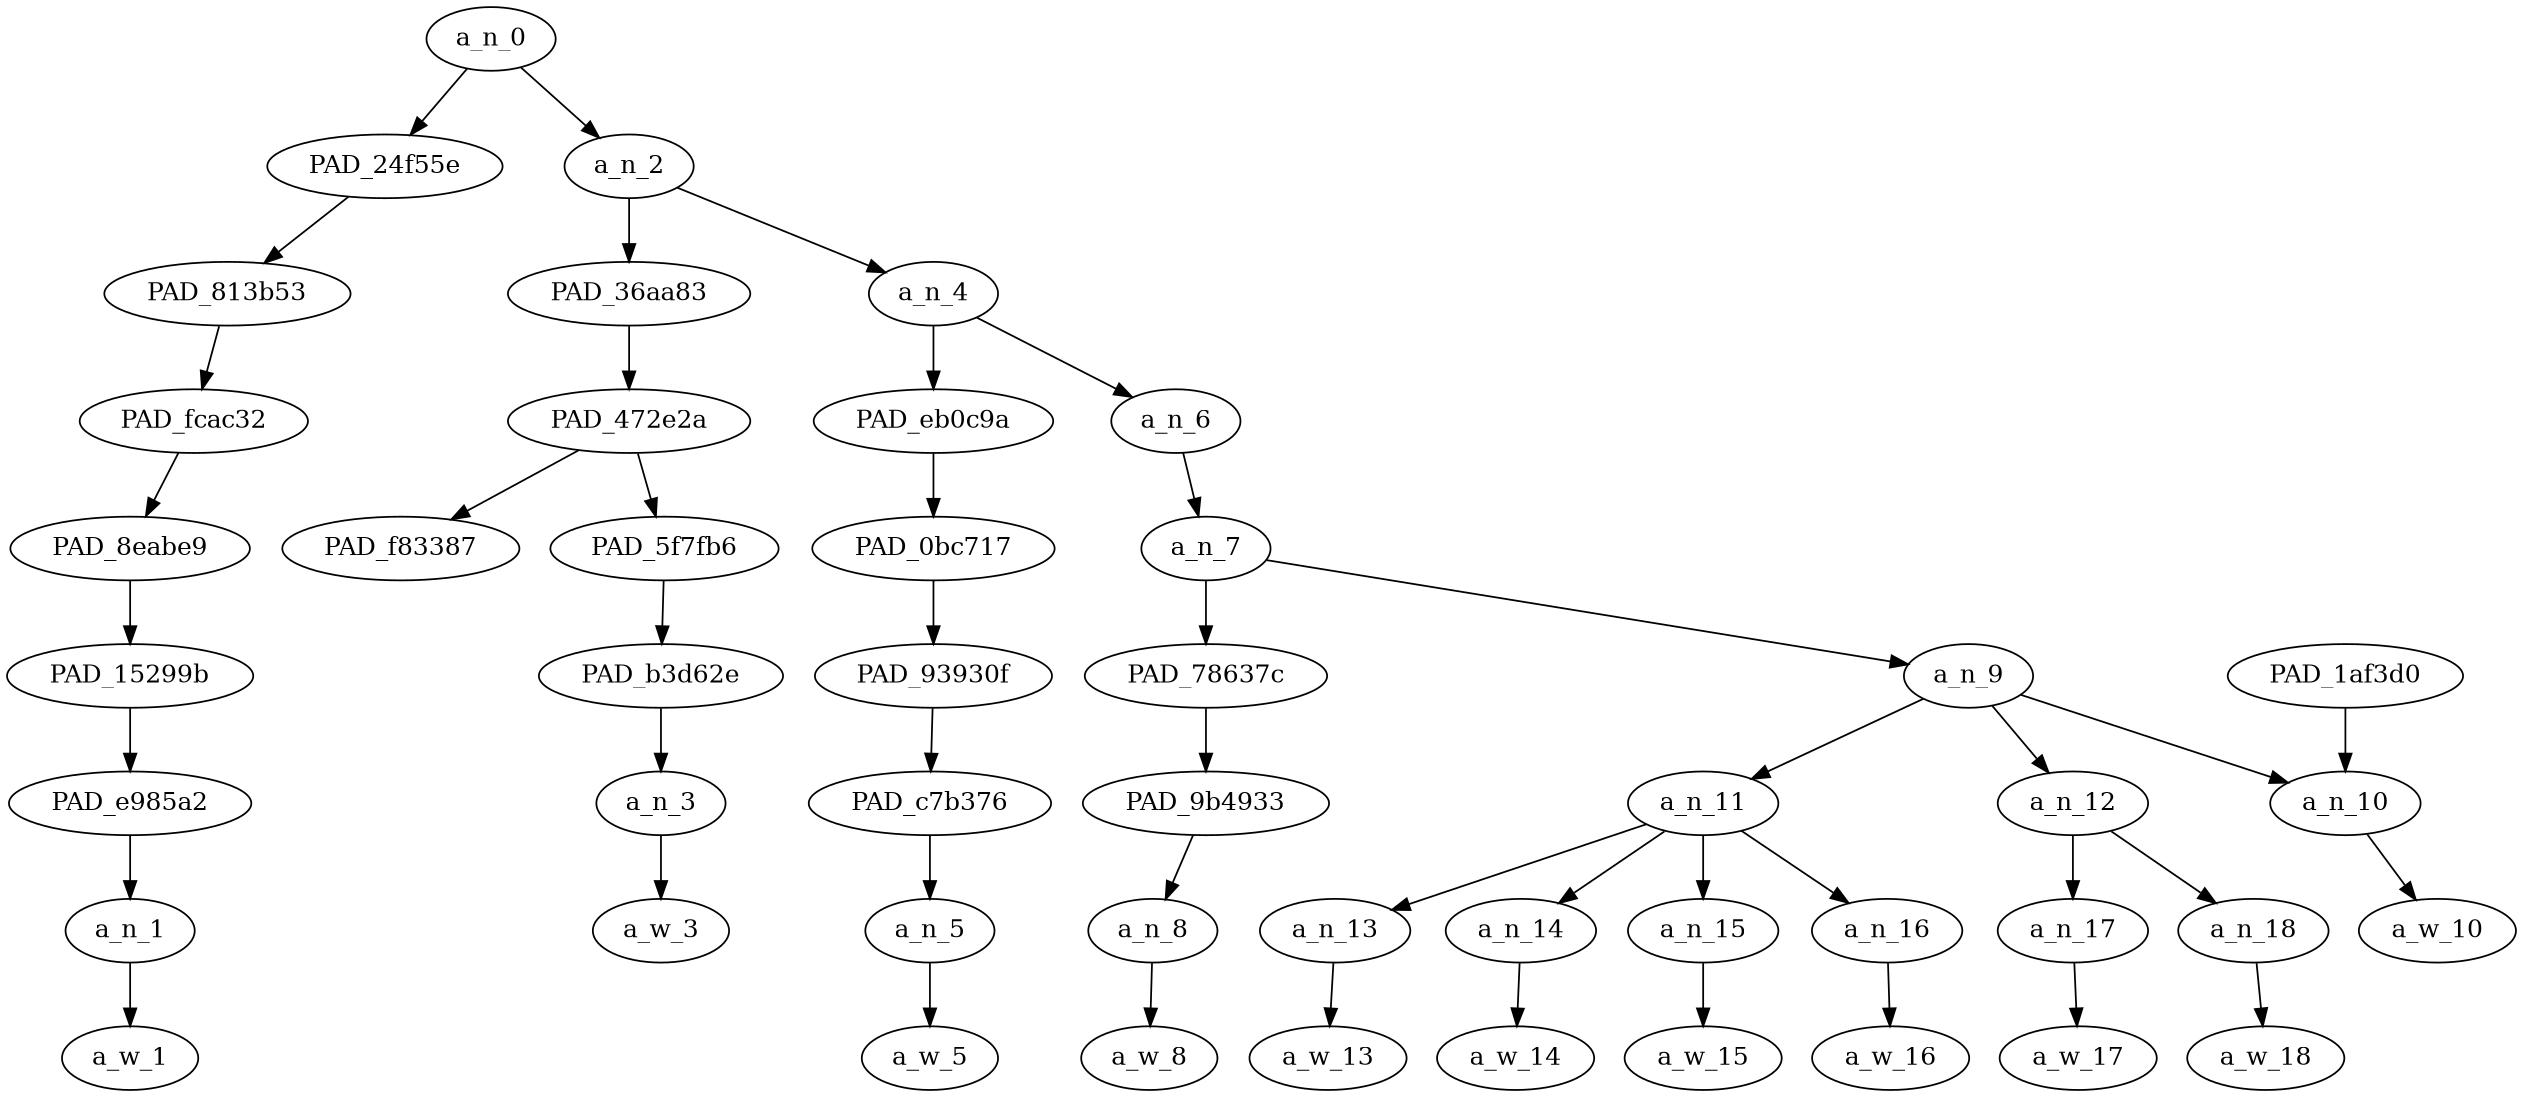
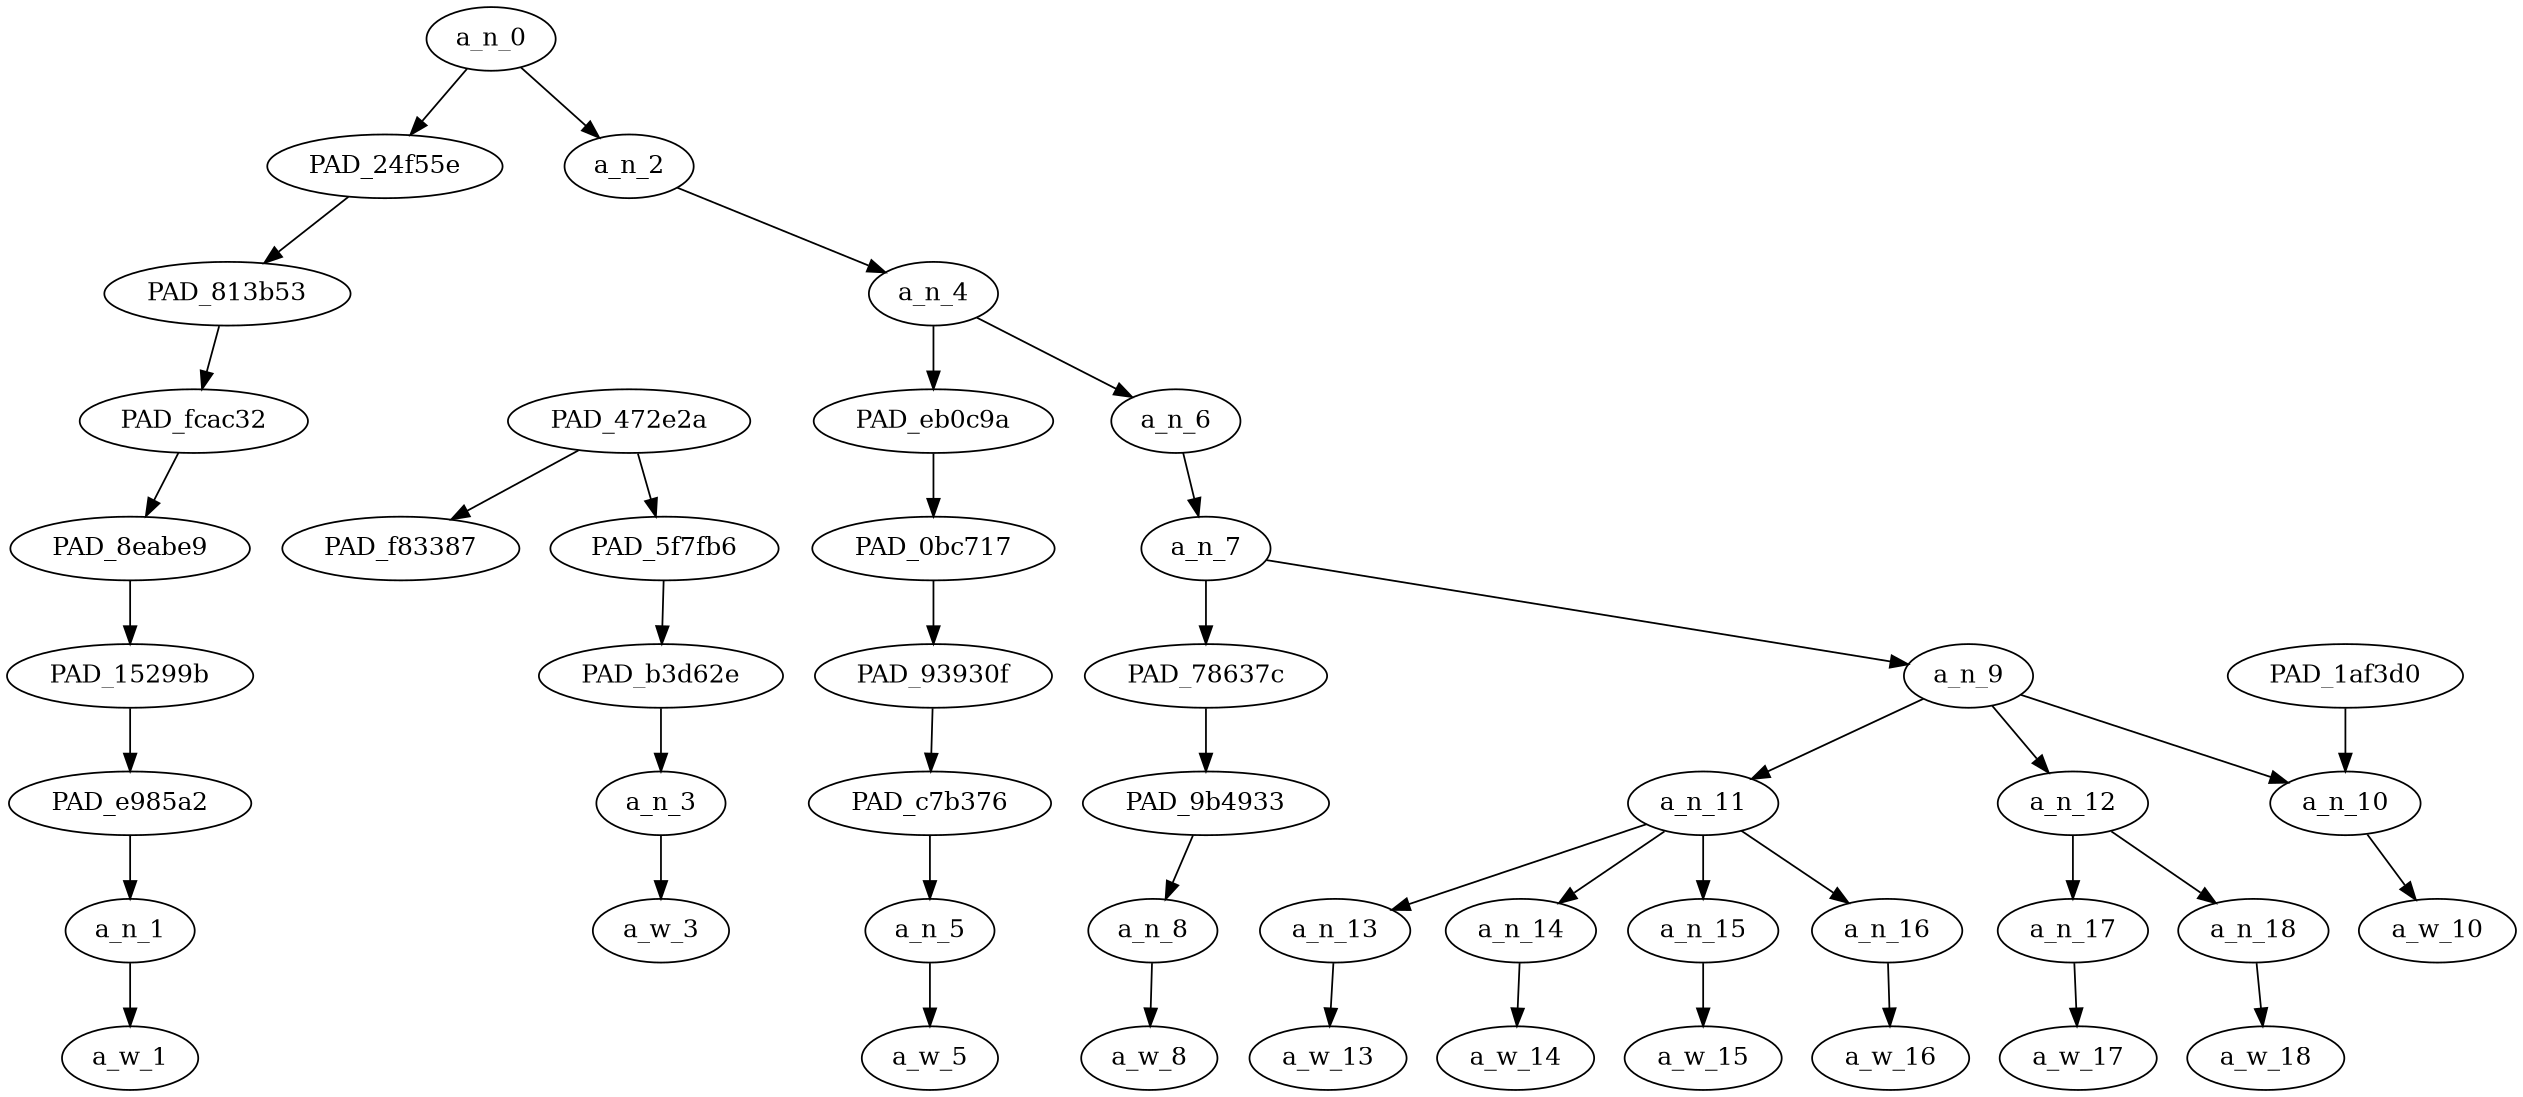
(629, 294) -> none
